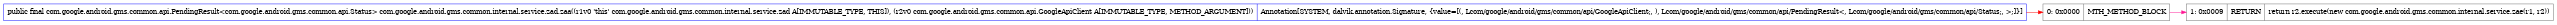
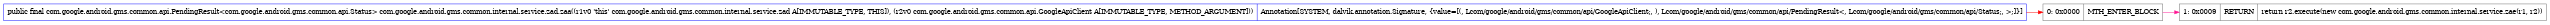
(2127, 12) -> (2123, 12)
